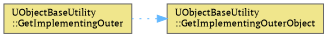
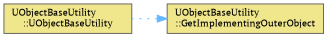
(68, 19) -> (68, 19)
